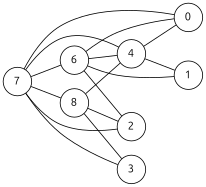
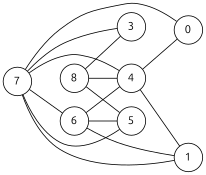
(128, 29) -> none
(46, 92) -> (83, 159)
(131, 127) -> (131, 121)
